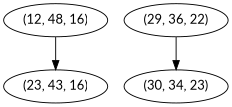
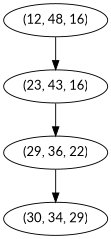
(176, 86) -> (56, 219)
none -> (56, 115)
